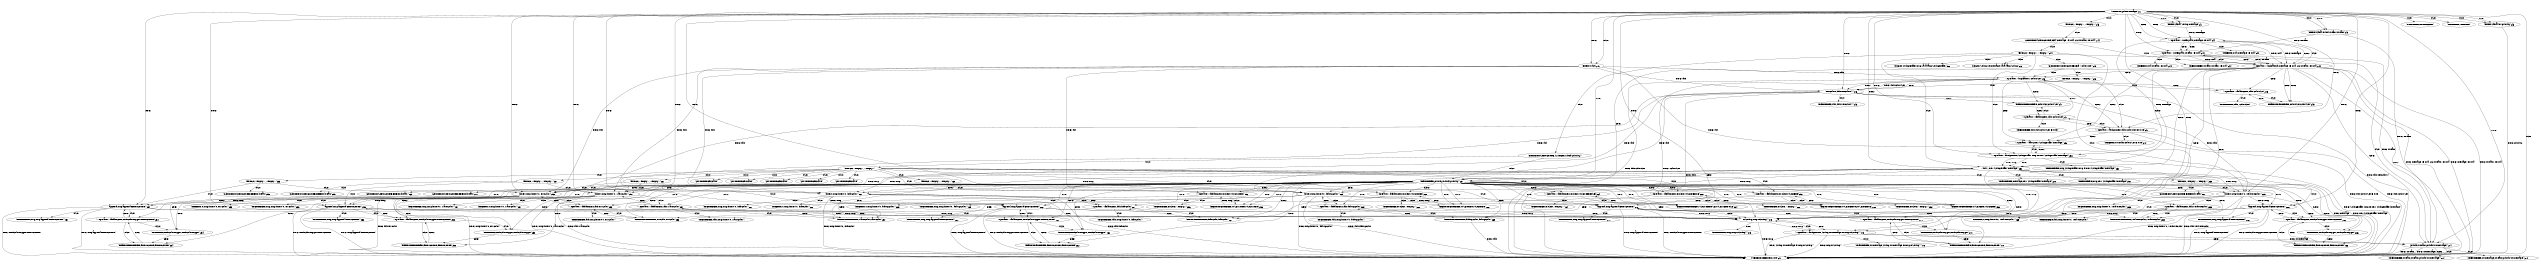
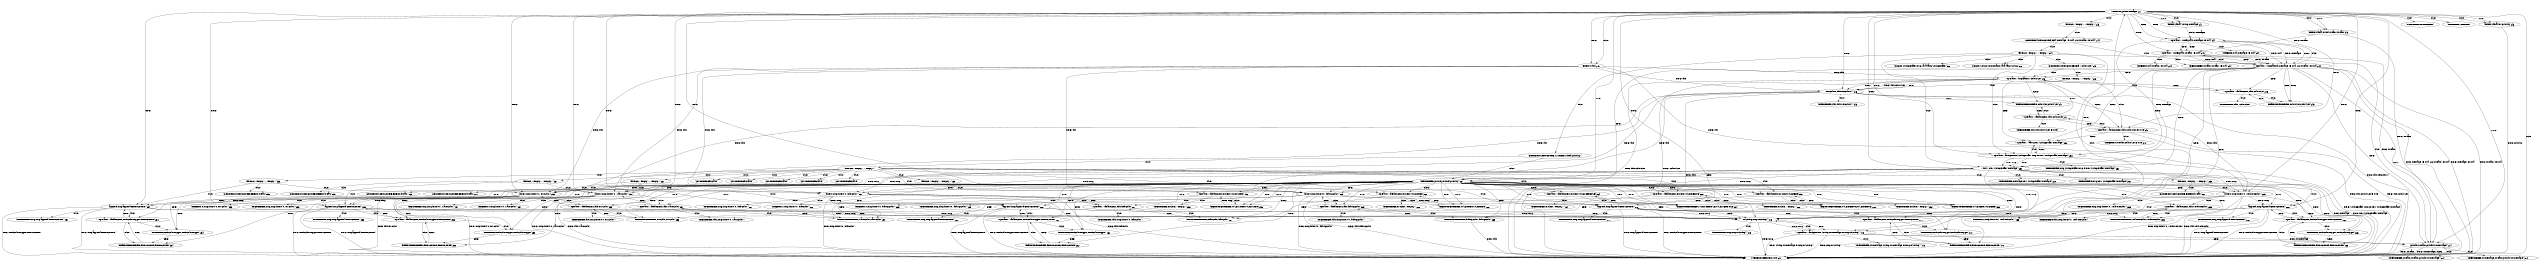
(2076, 199) -> (2072, 194)
(1749, 226) -> (1749, 226)
